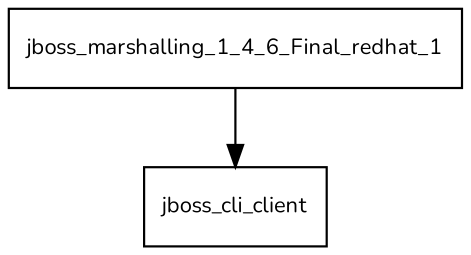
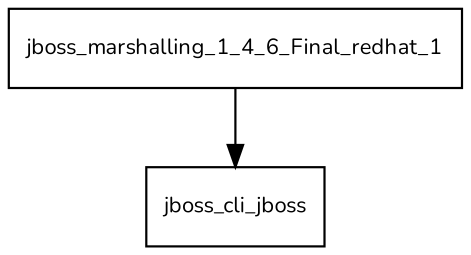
(235, 207) -> (235, 207)
